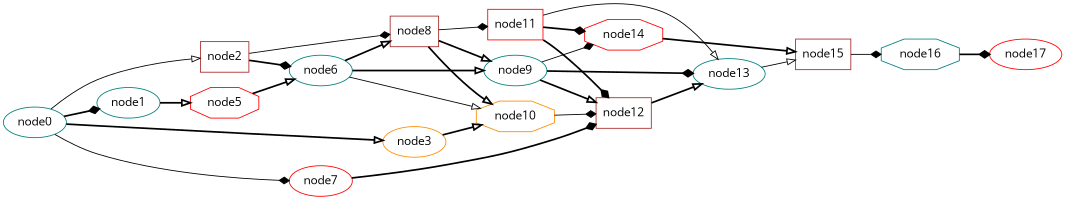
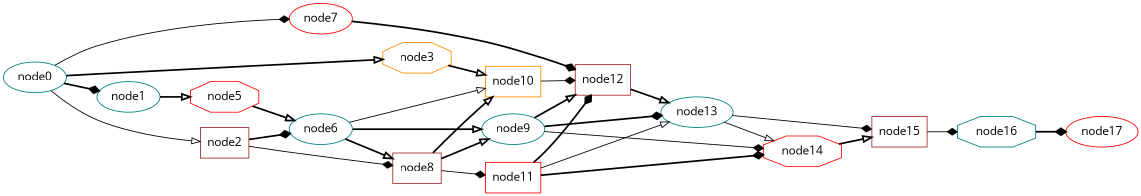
(774, 65) -> (797, 122)
(515, 116) -> (513, 82)
none -> (745, 130)
(414, 142) -> (417, 58)
